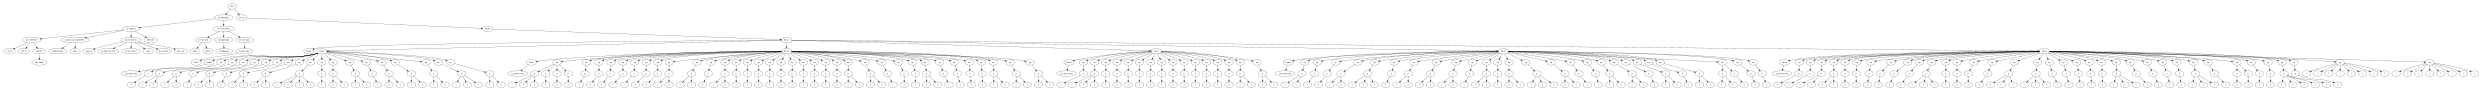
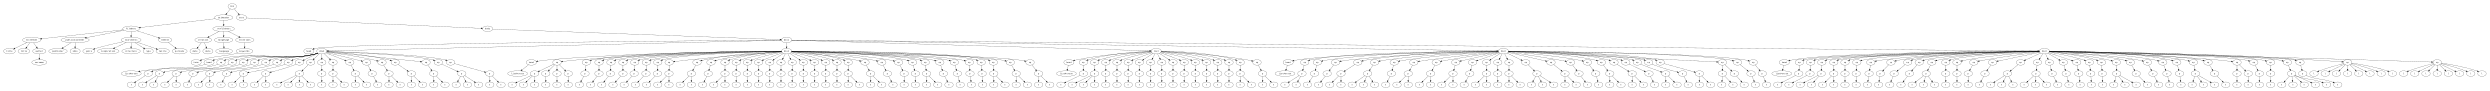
(147, 45) -> (172, 45)
